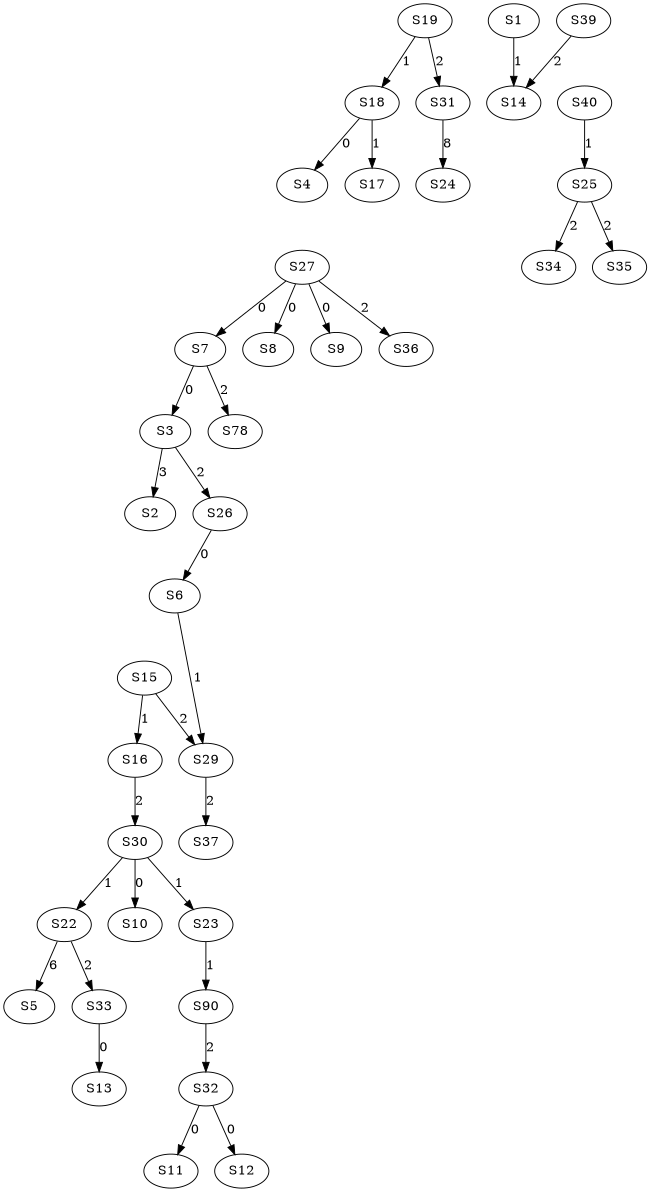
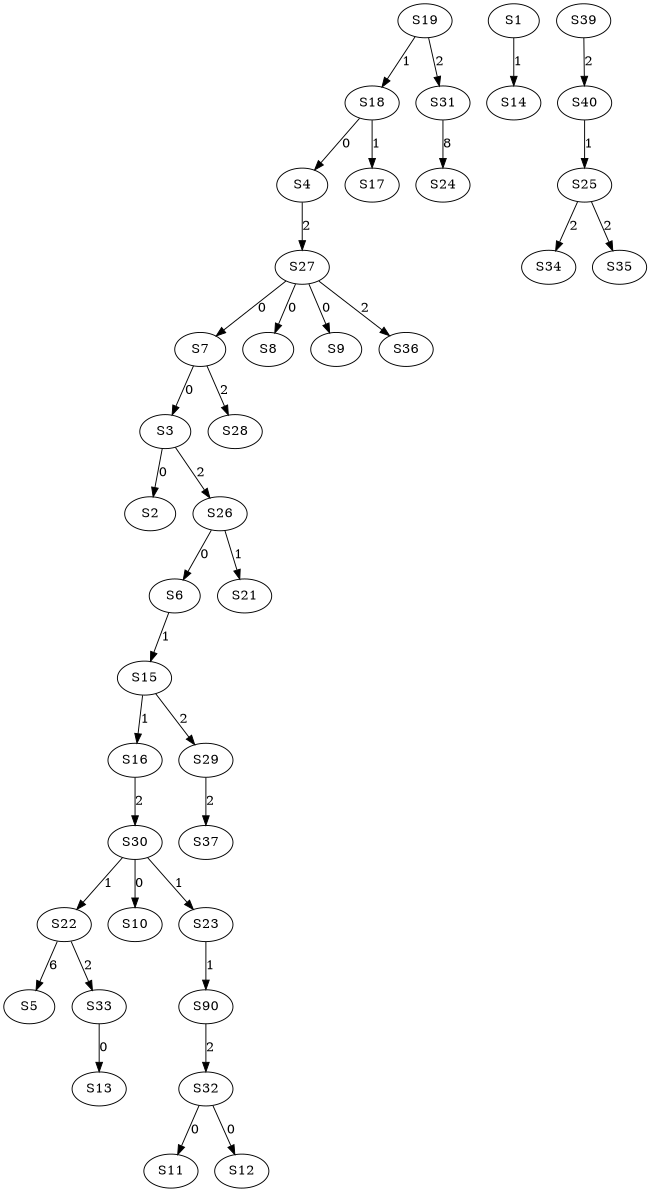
(552, 58) -> (584, 57)
none -> (302, 221)
(235, 432) -> (235, 432)
(163, 473) -> (163, 473)
none -> (245, 596)
(189, 673) -> (161, 633)
